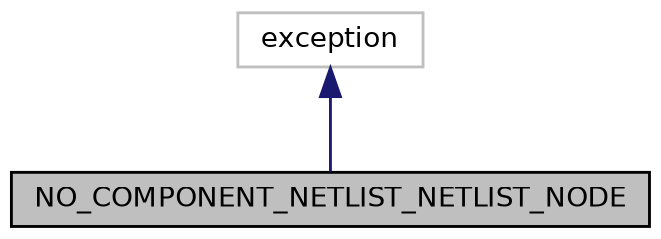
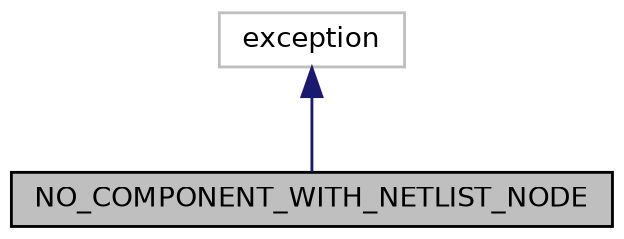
(330, 199) -> (312, 199)
